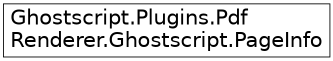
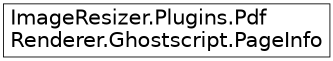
(167, 30) -> (167, 30)
